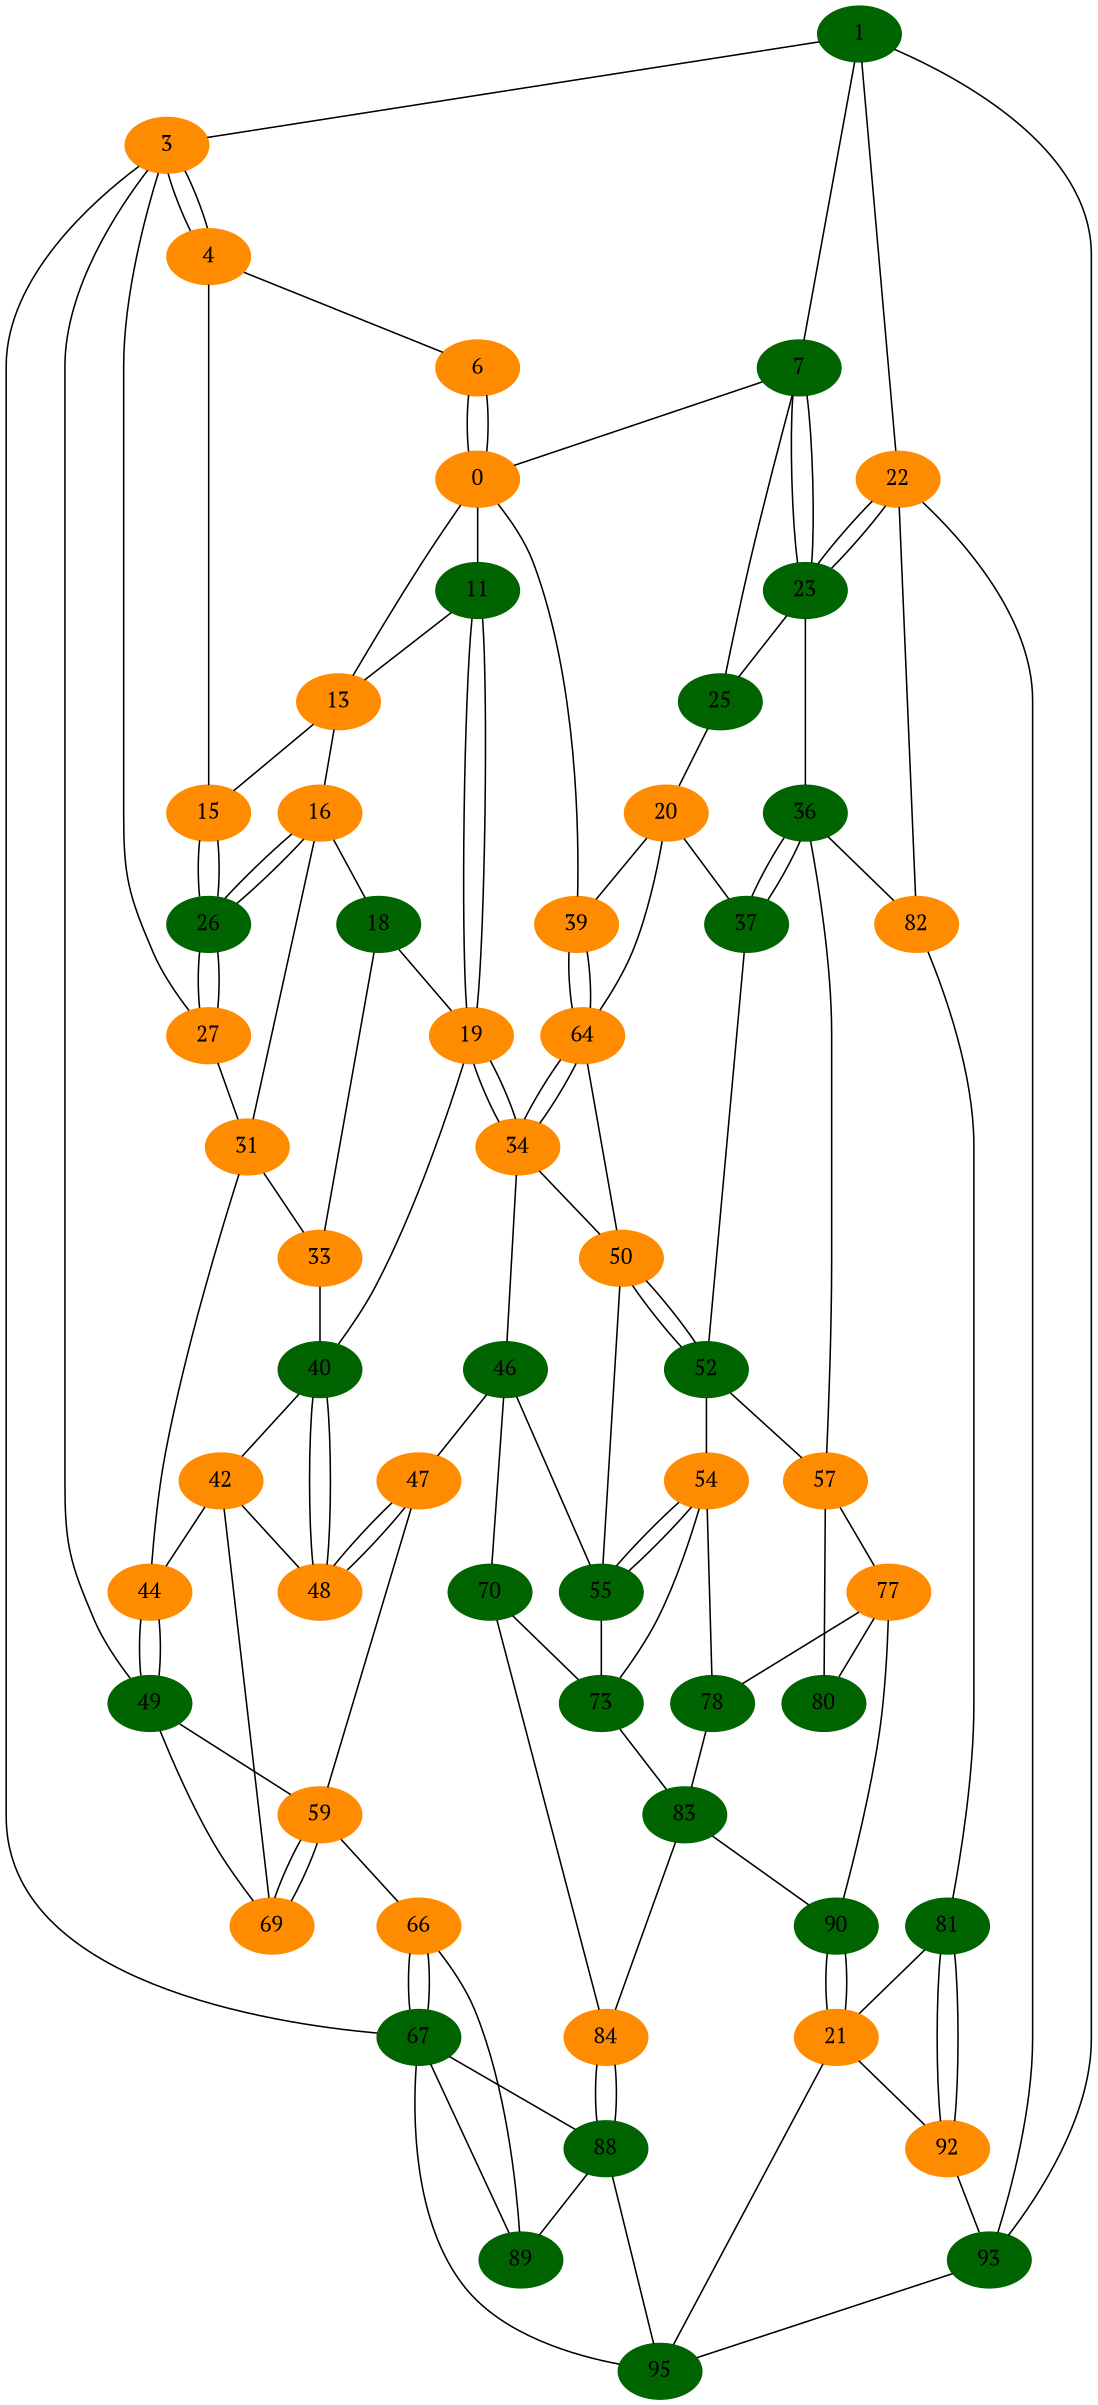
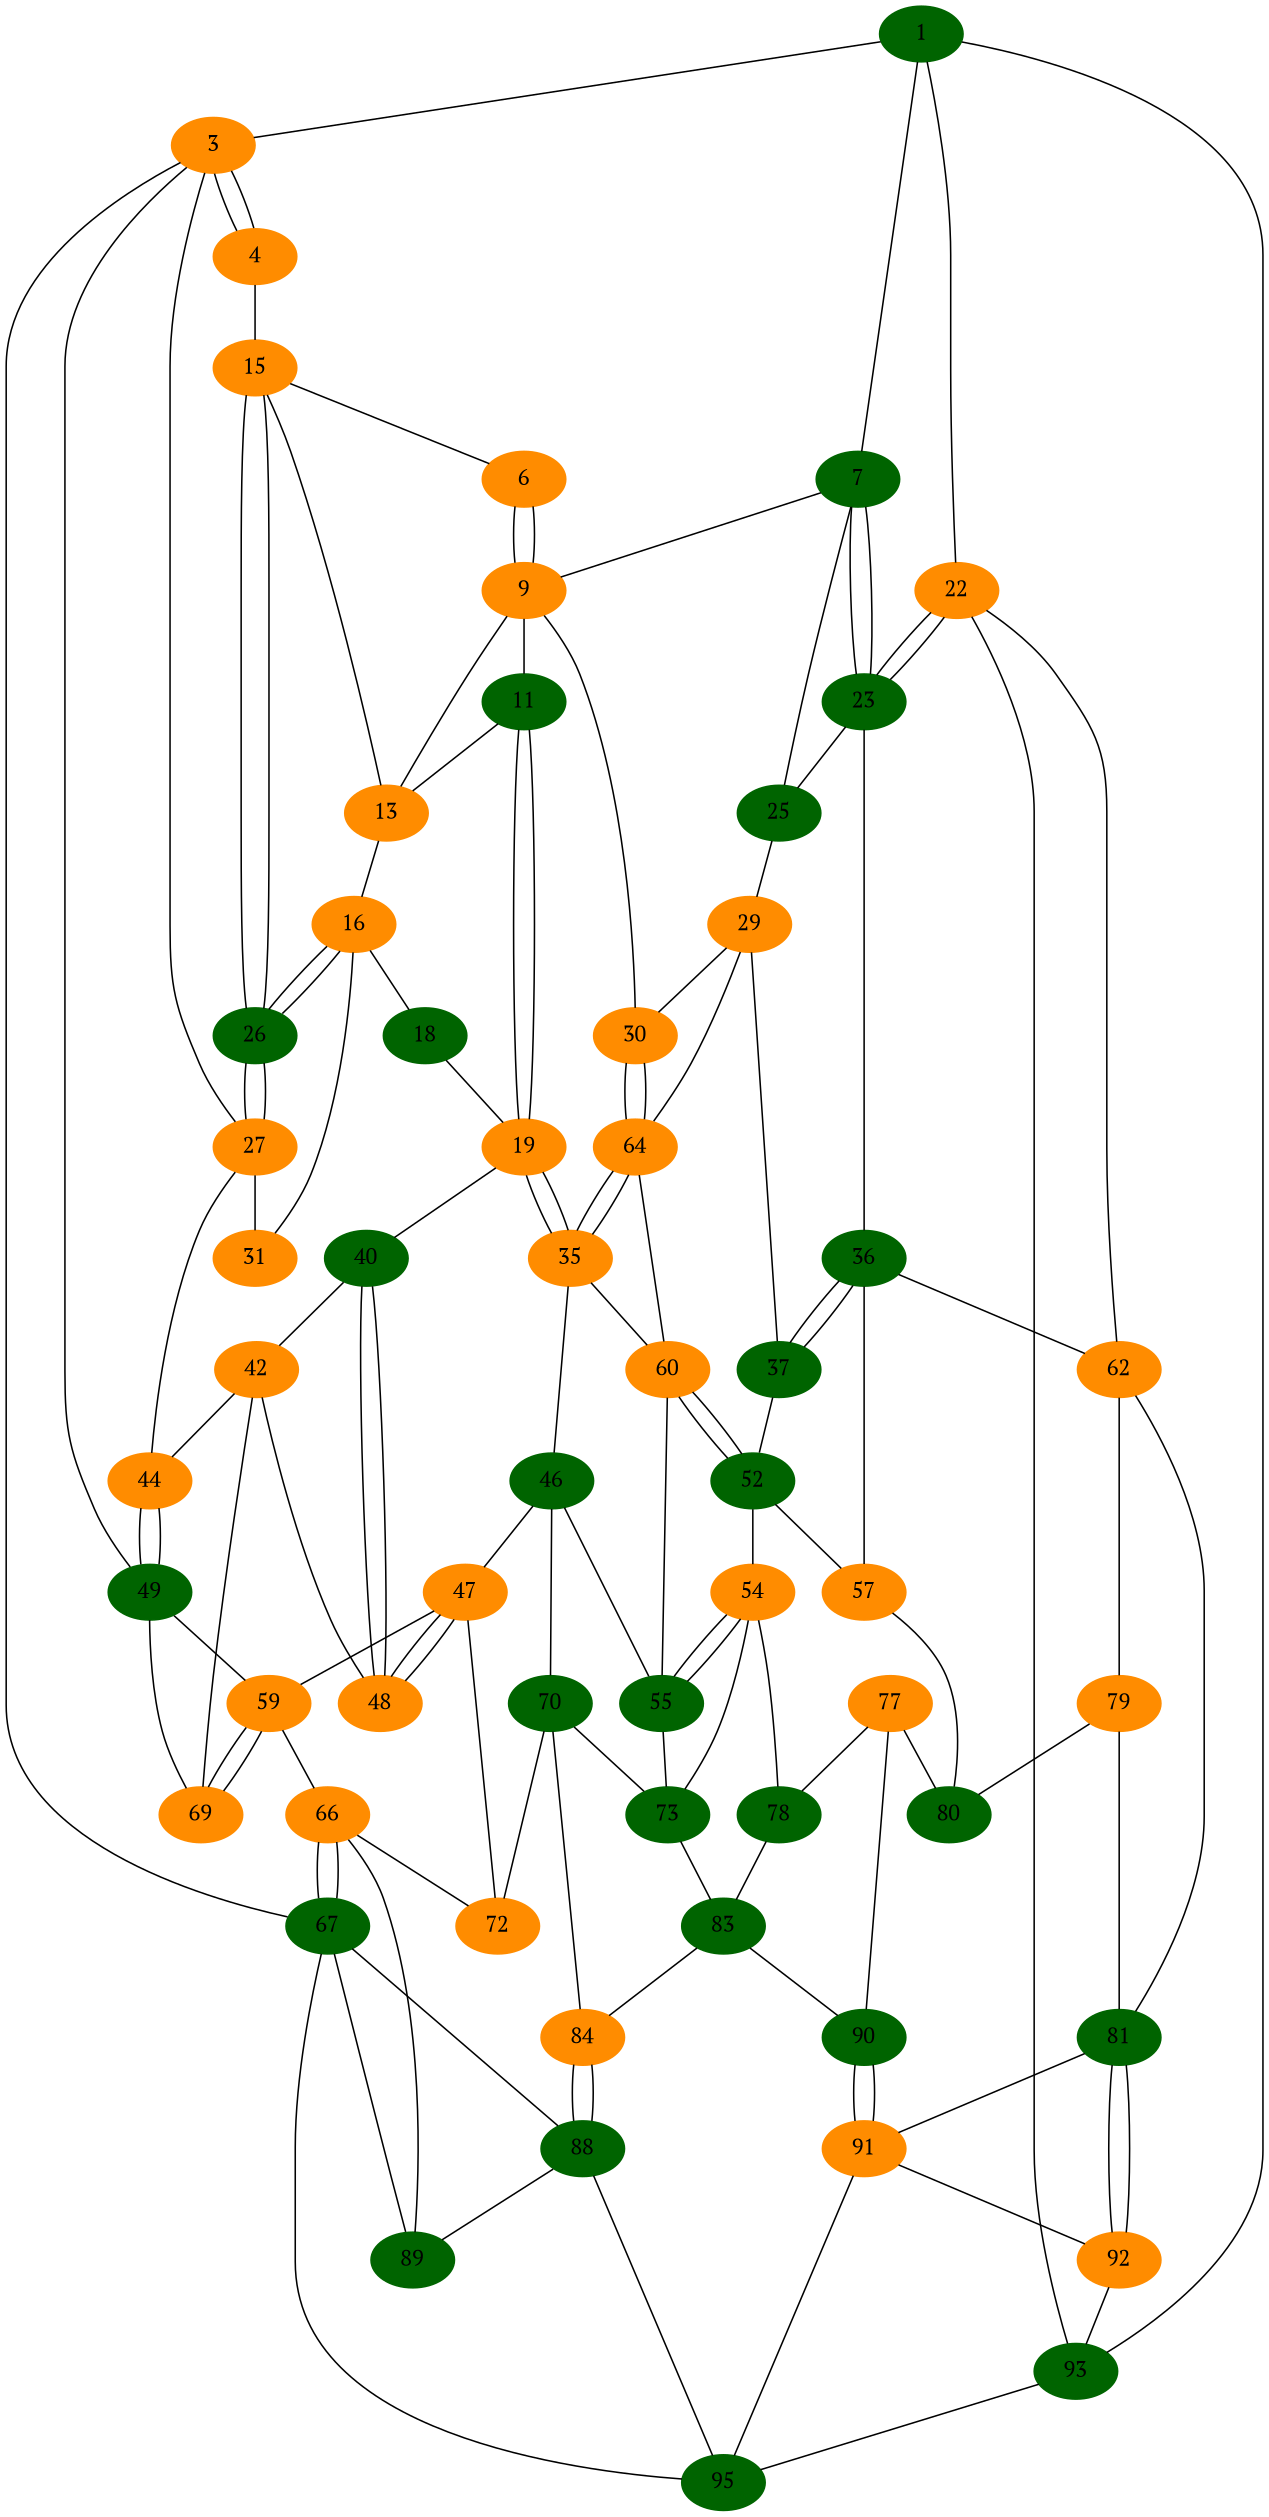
(343, 312) -> (390, 424)
(478, 479) -> (524, 591)
(666, 813) -> (750, 924)
(577, 924) -> (635, 1036)
(917, 924) -> (1119, 1370)
(518, 1147) -> (570, 1258)
(320, 1258) -> none
(621, 1258) -> (668, 1370)
(184, 1367) -> (175, 1306)
(857, 1537) -> none
none -> (1119, 1704)
none -> (498, 1926)
(836, 2037) -> (864, 2149)
